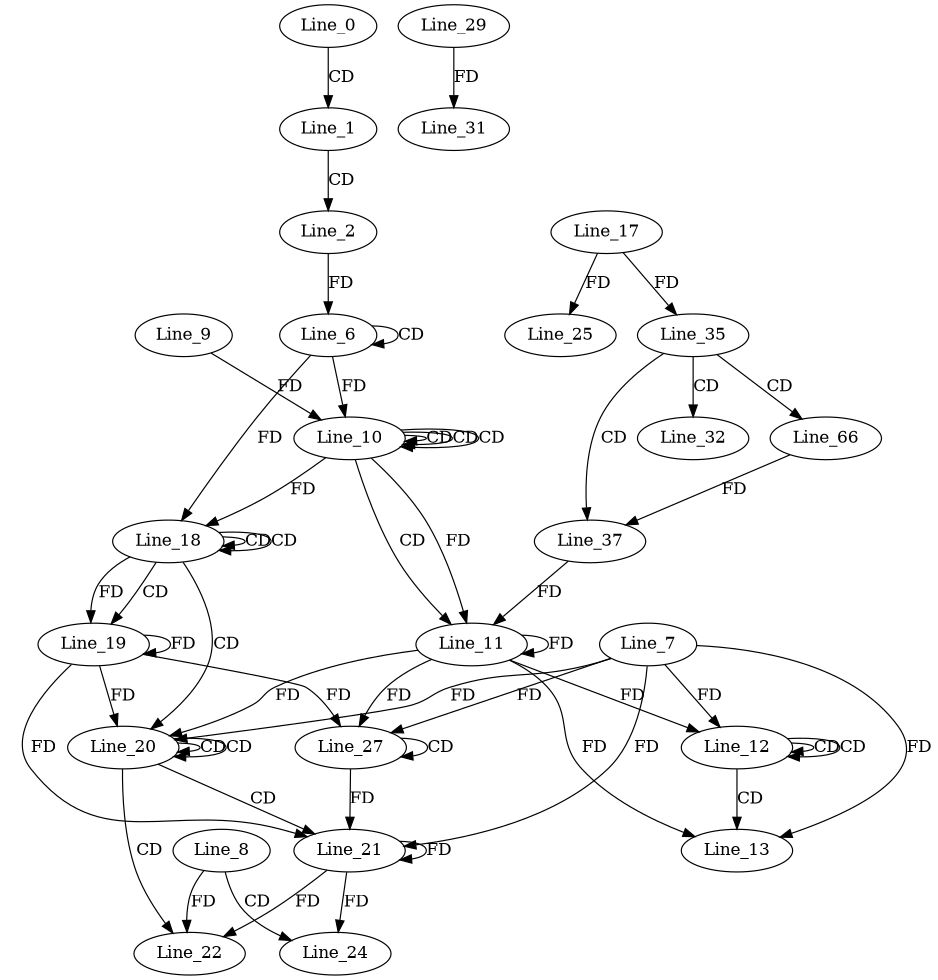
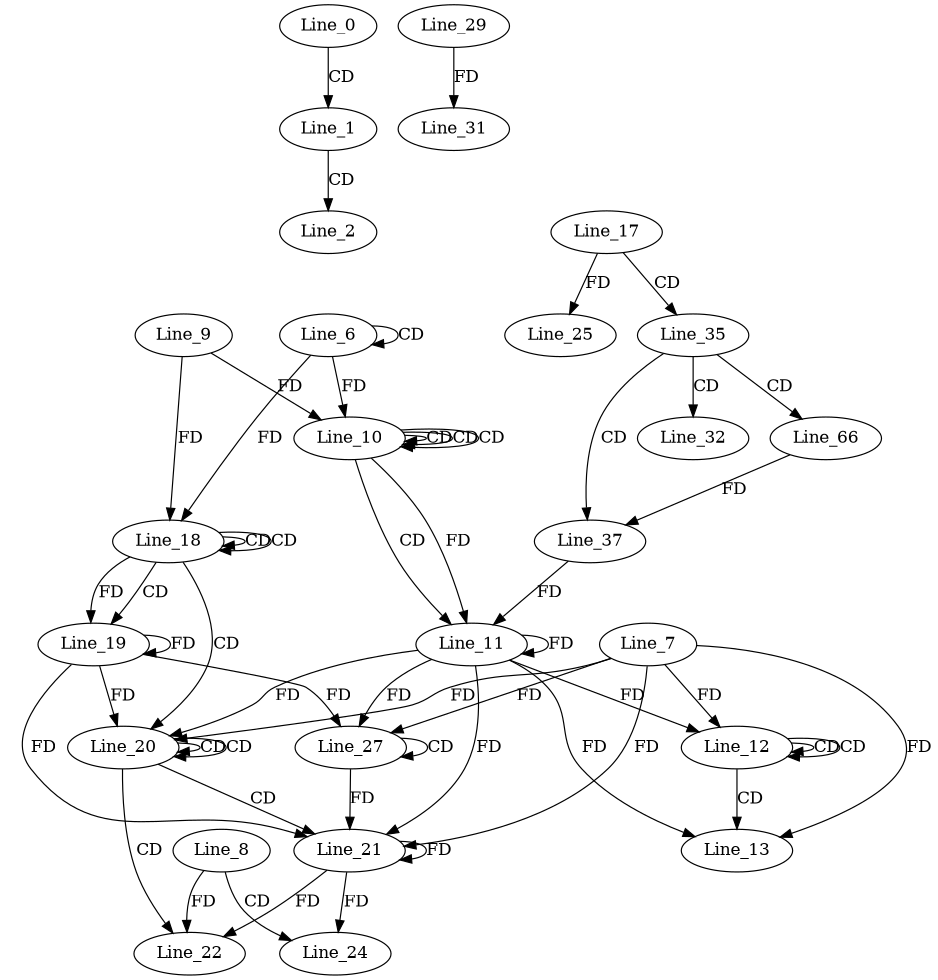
(328, 278) -> none
(667, 284) -> (667, 284)
(273, 493) -> (176, 432)
none -> (467, 763)
